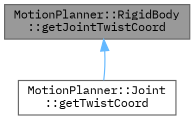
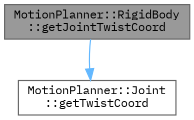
(105, 66) -> (90, 54)
